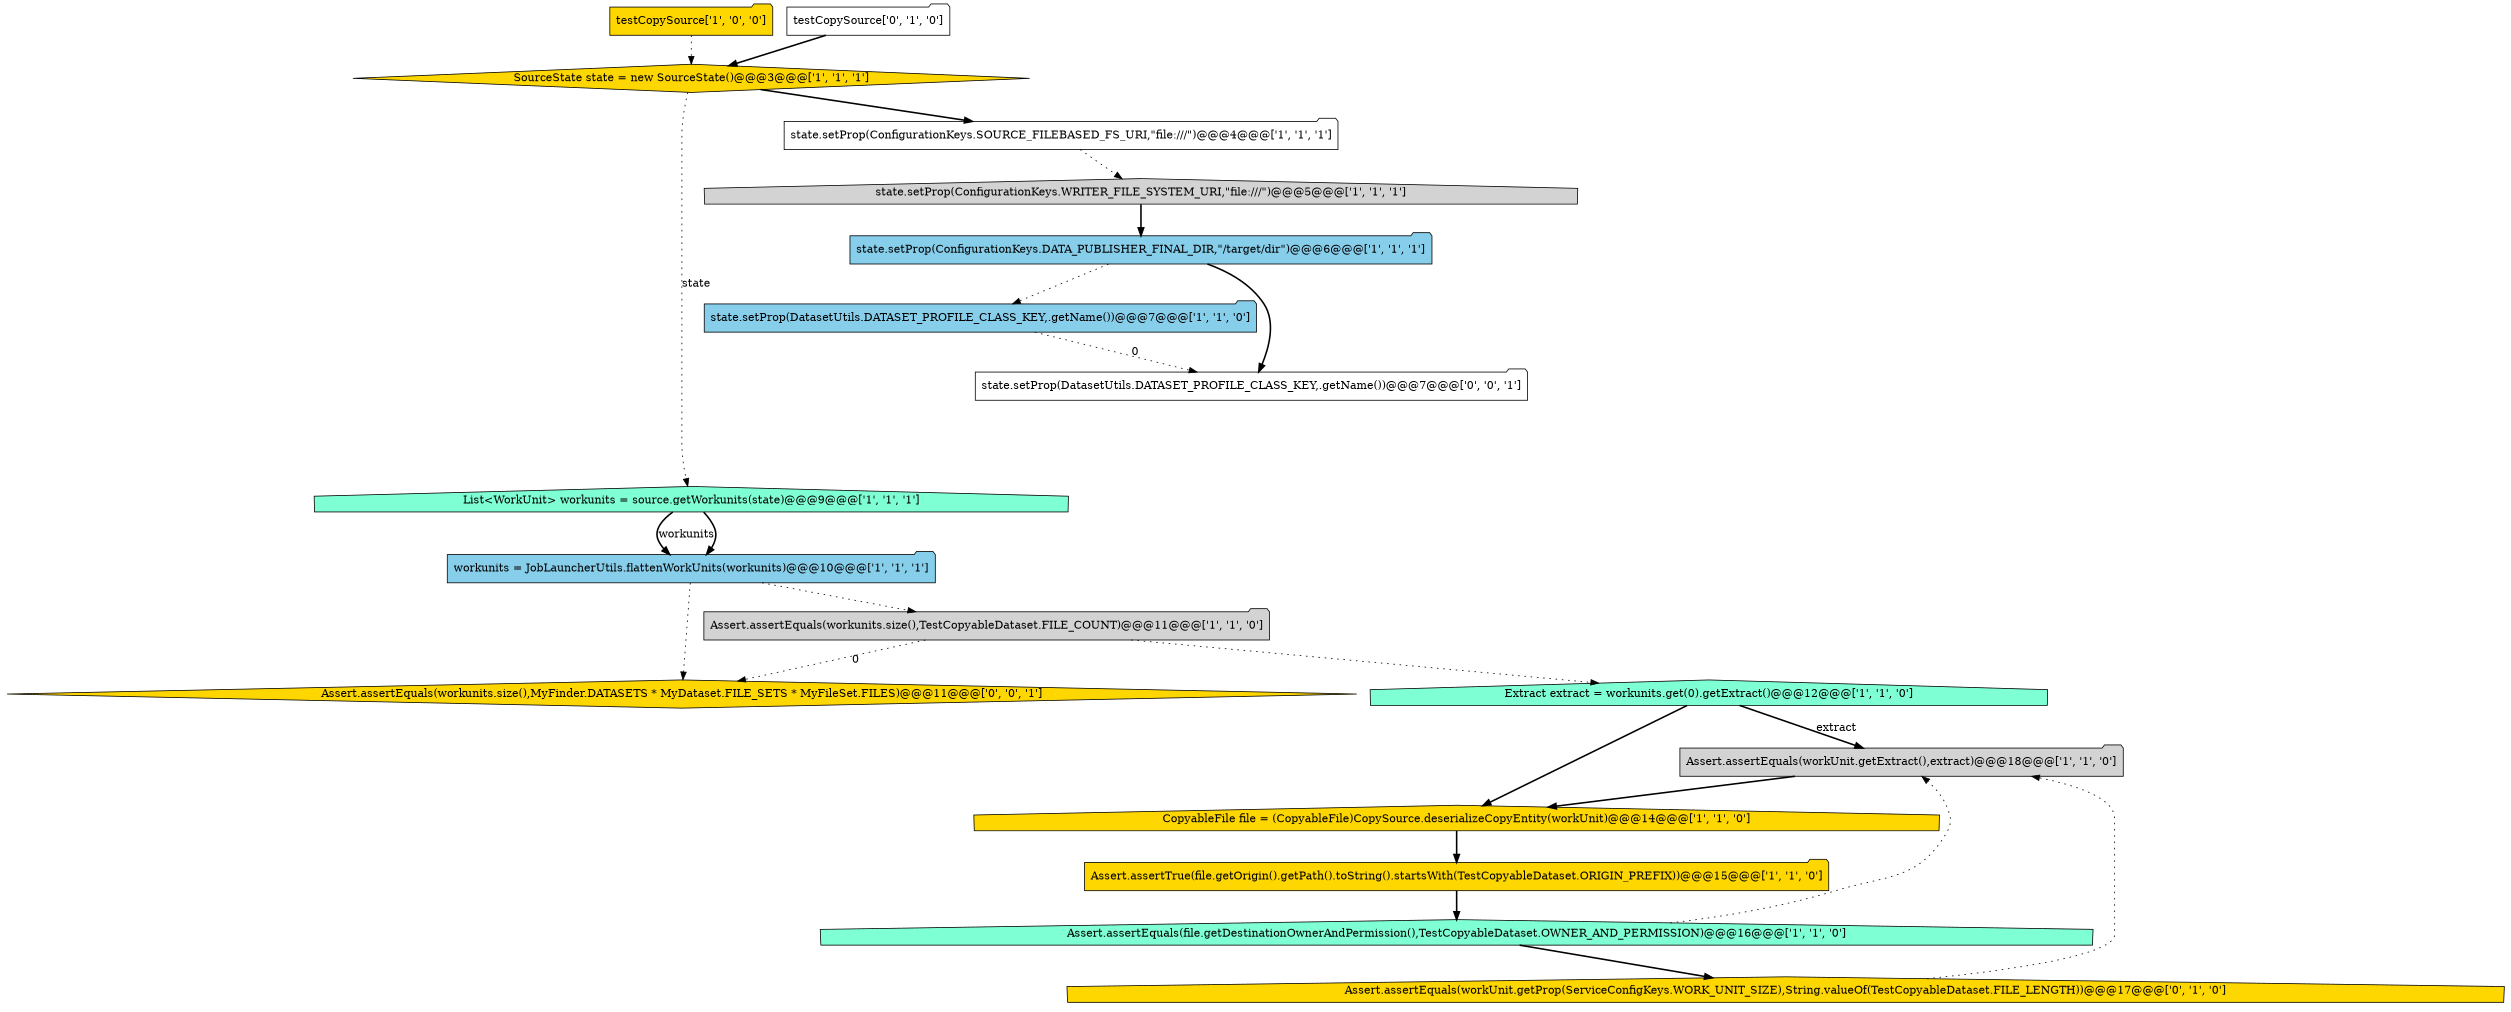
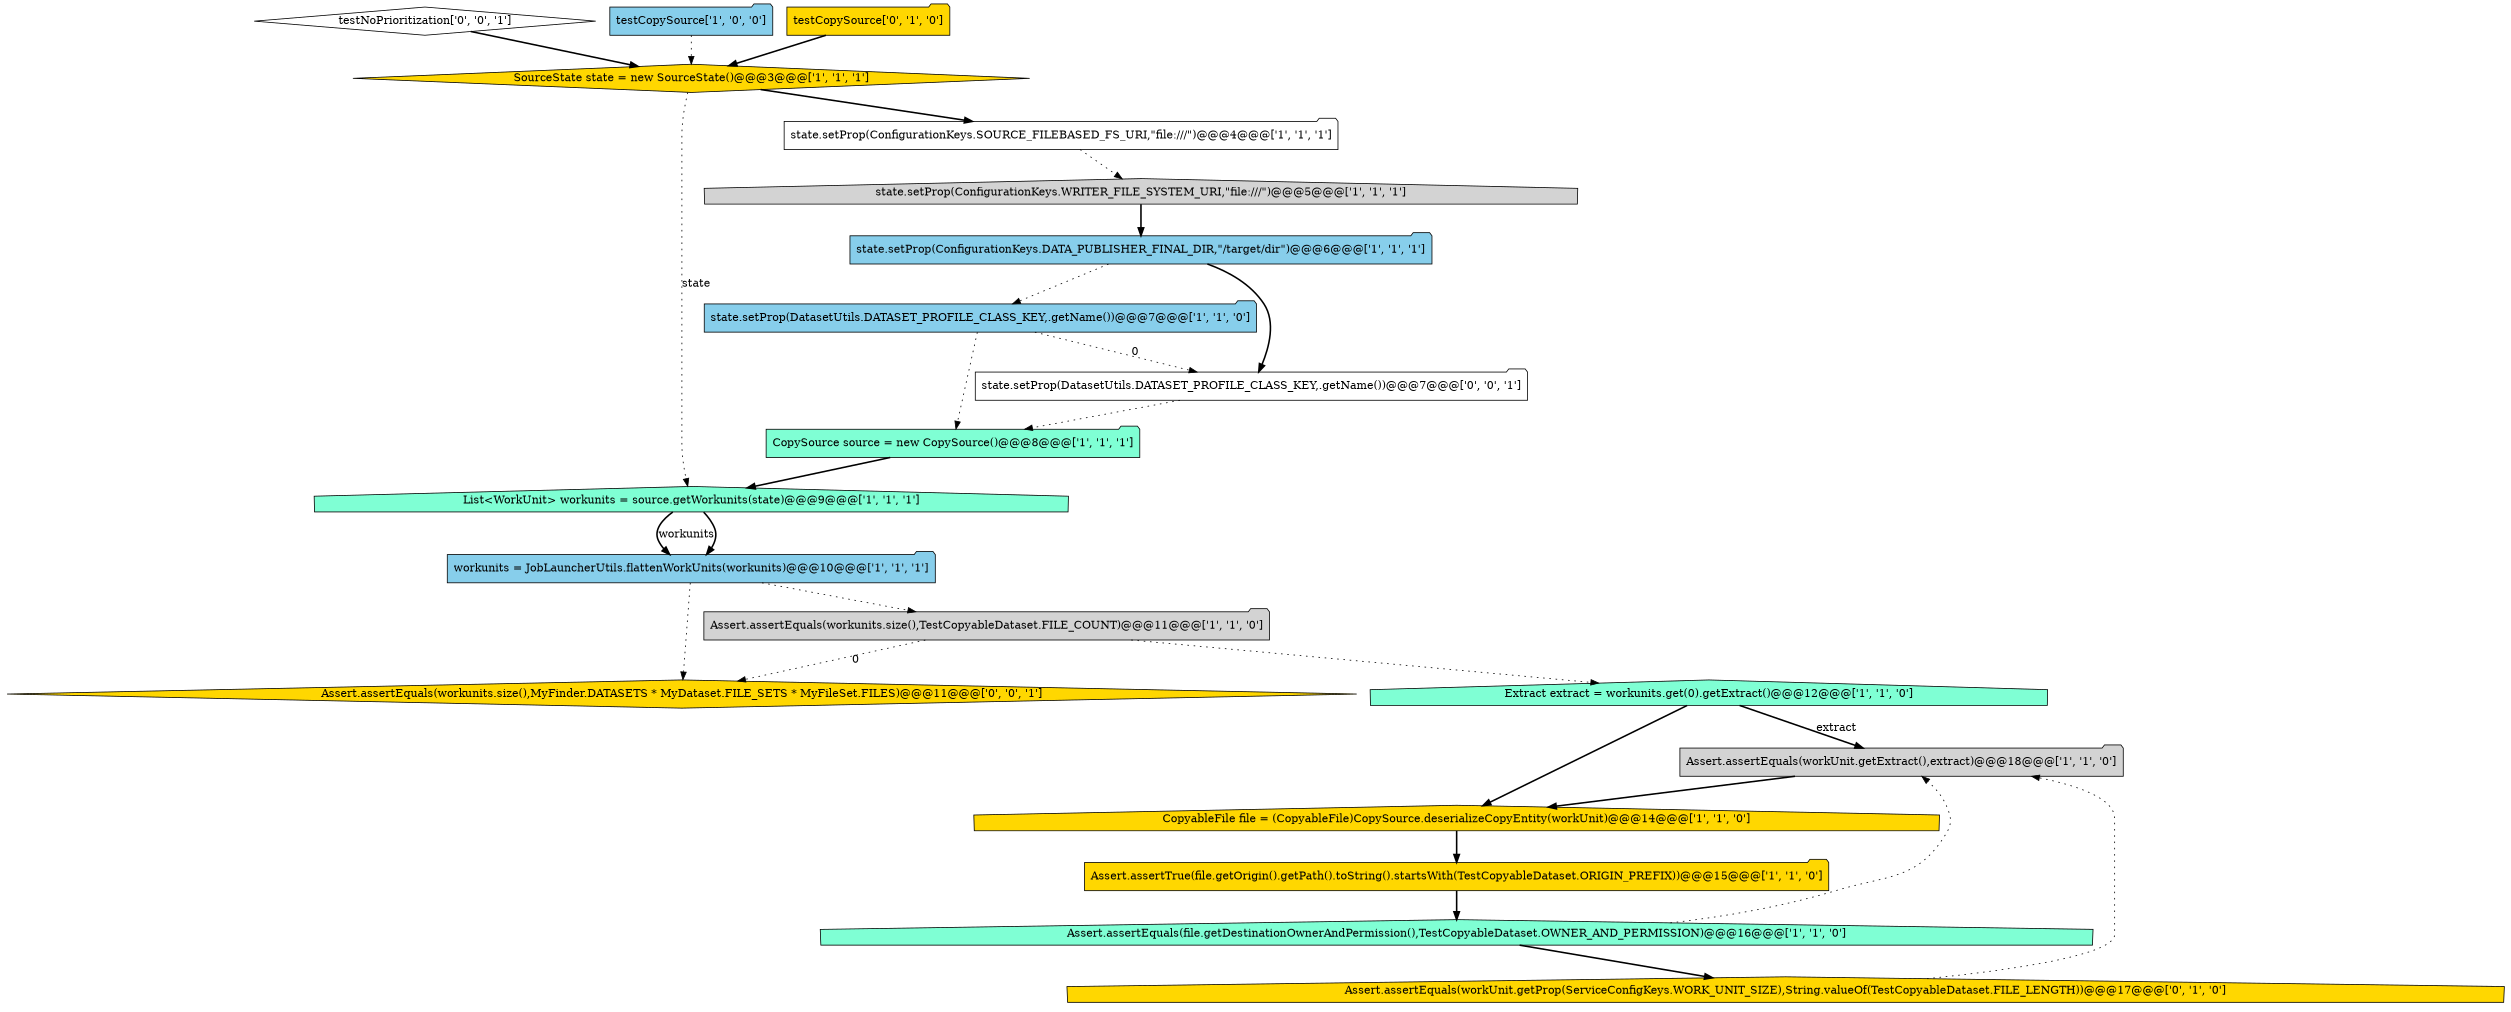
none -> (425, 21)
(691, 21) -> (691, 21)
(868, 21) -> (868, 21)
none -> (953, 443)
